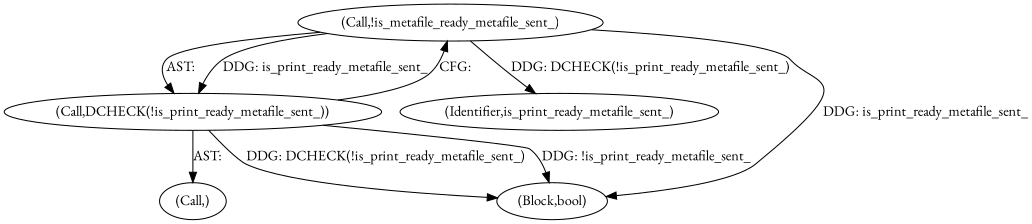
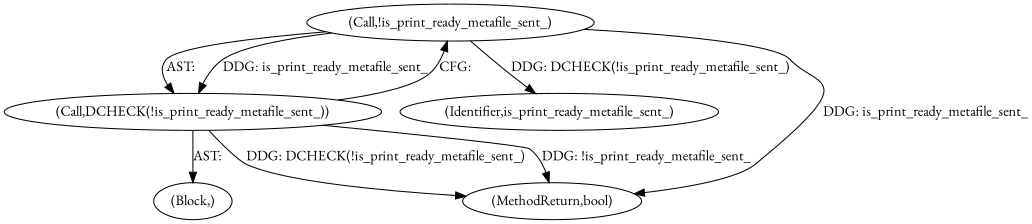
(451, 23) -> (451, 23)
(193, 201) -> (193, 201)
(552, 201) -> (552, 201)
